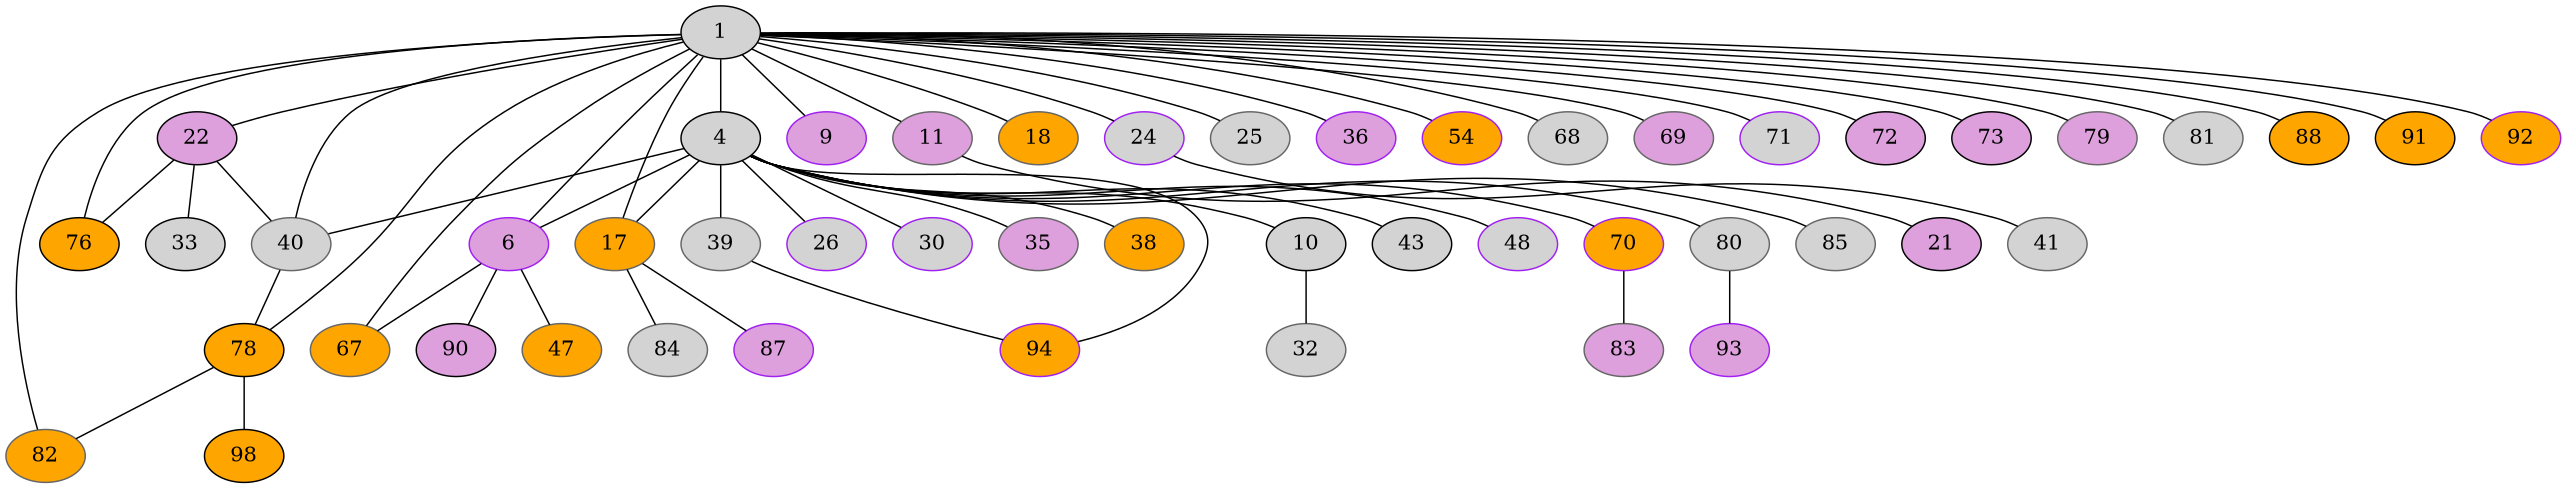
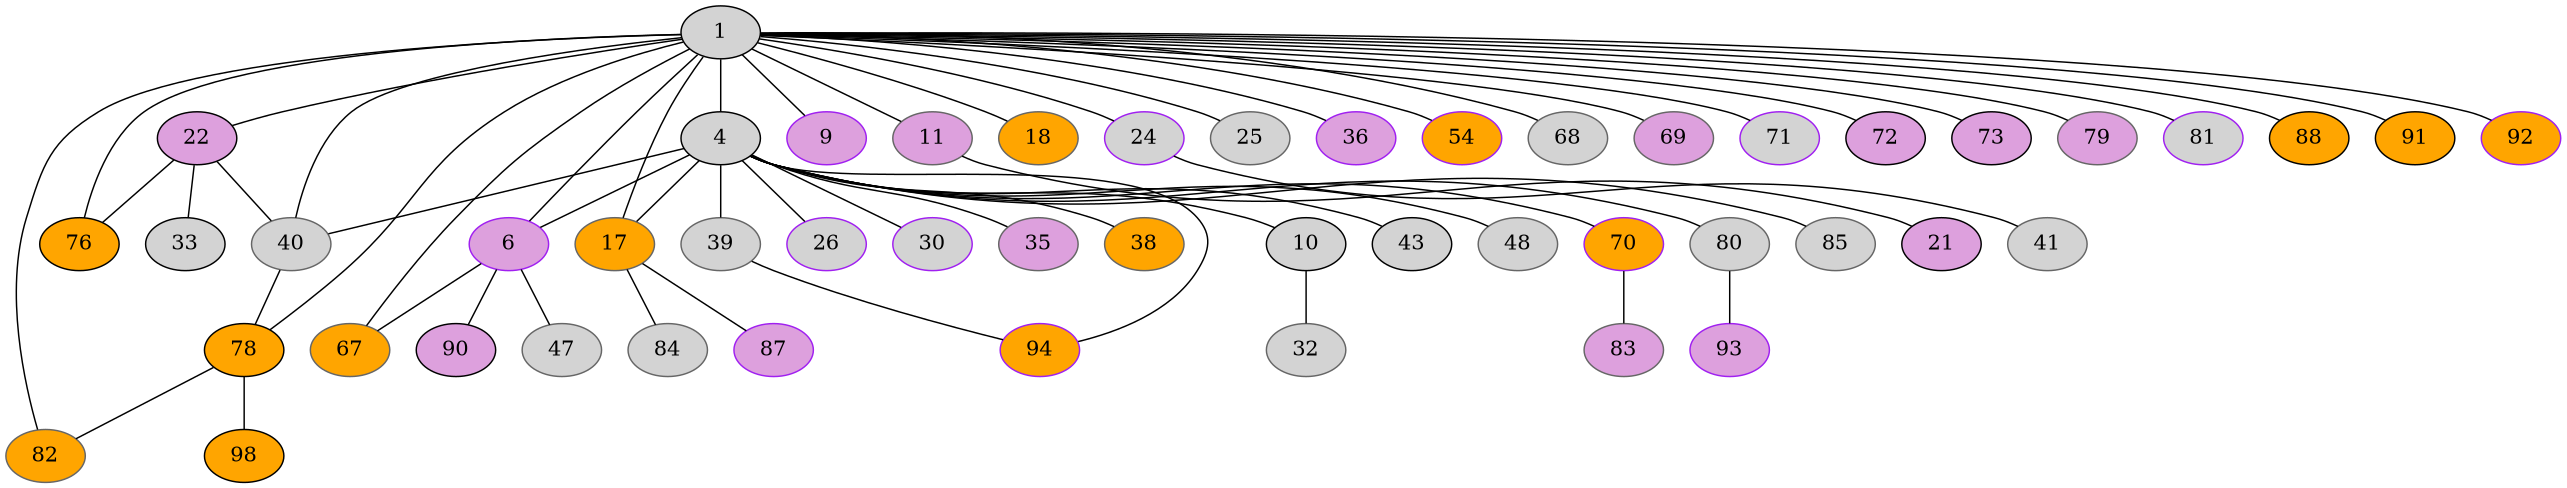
(2203, 138) -> (2203, 138)
(1518, 244) -> (1518, 244)
(562, 350) -> (562, 350)
